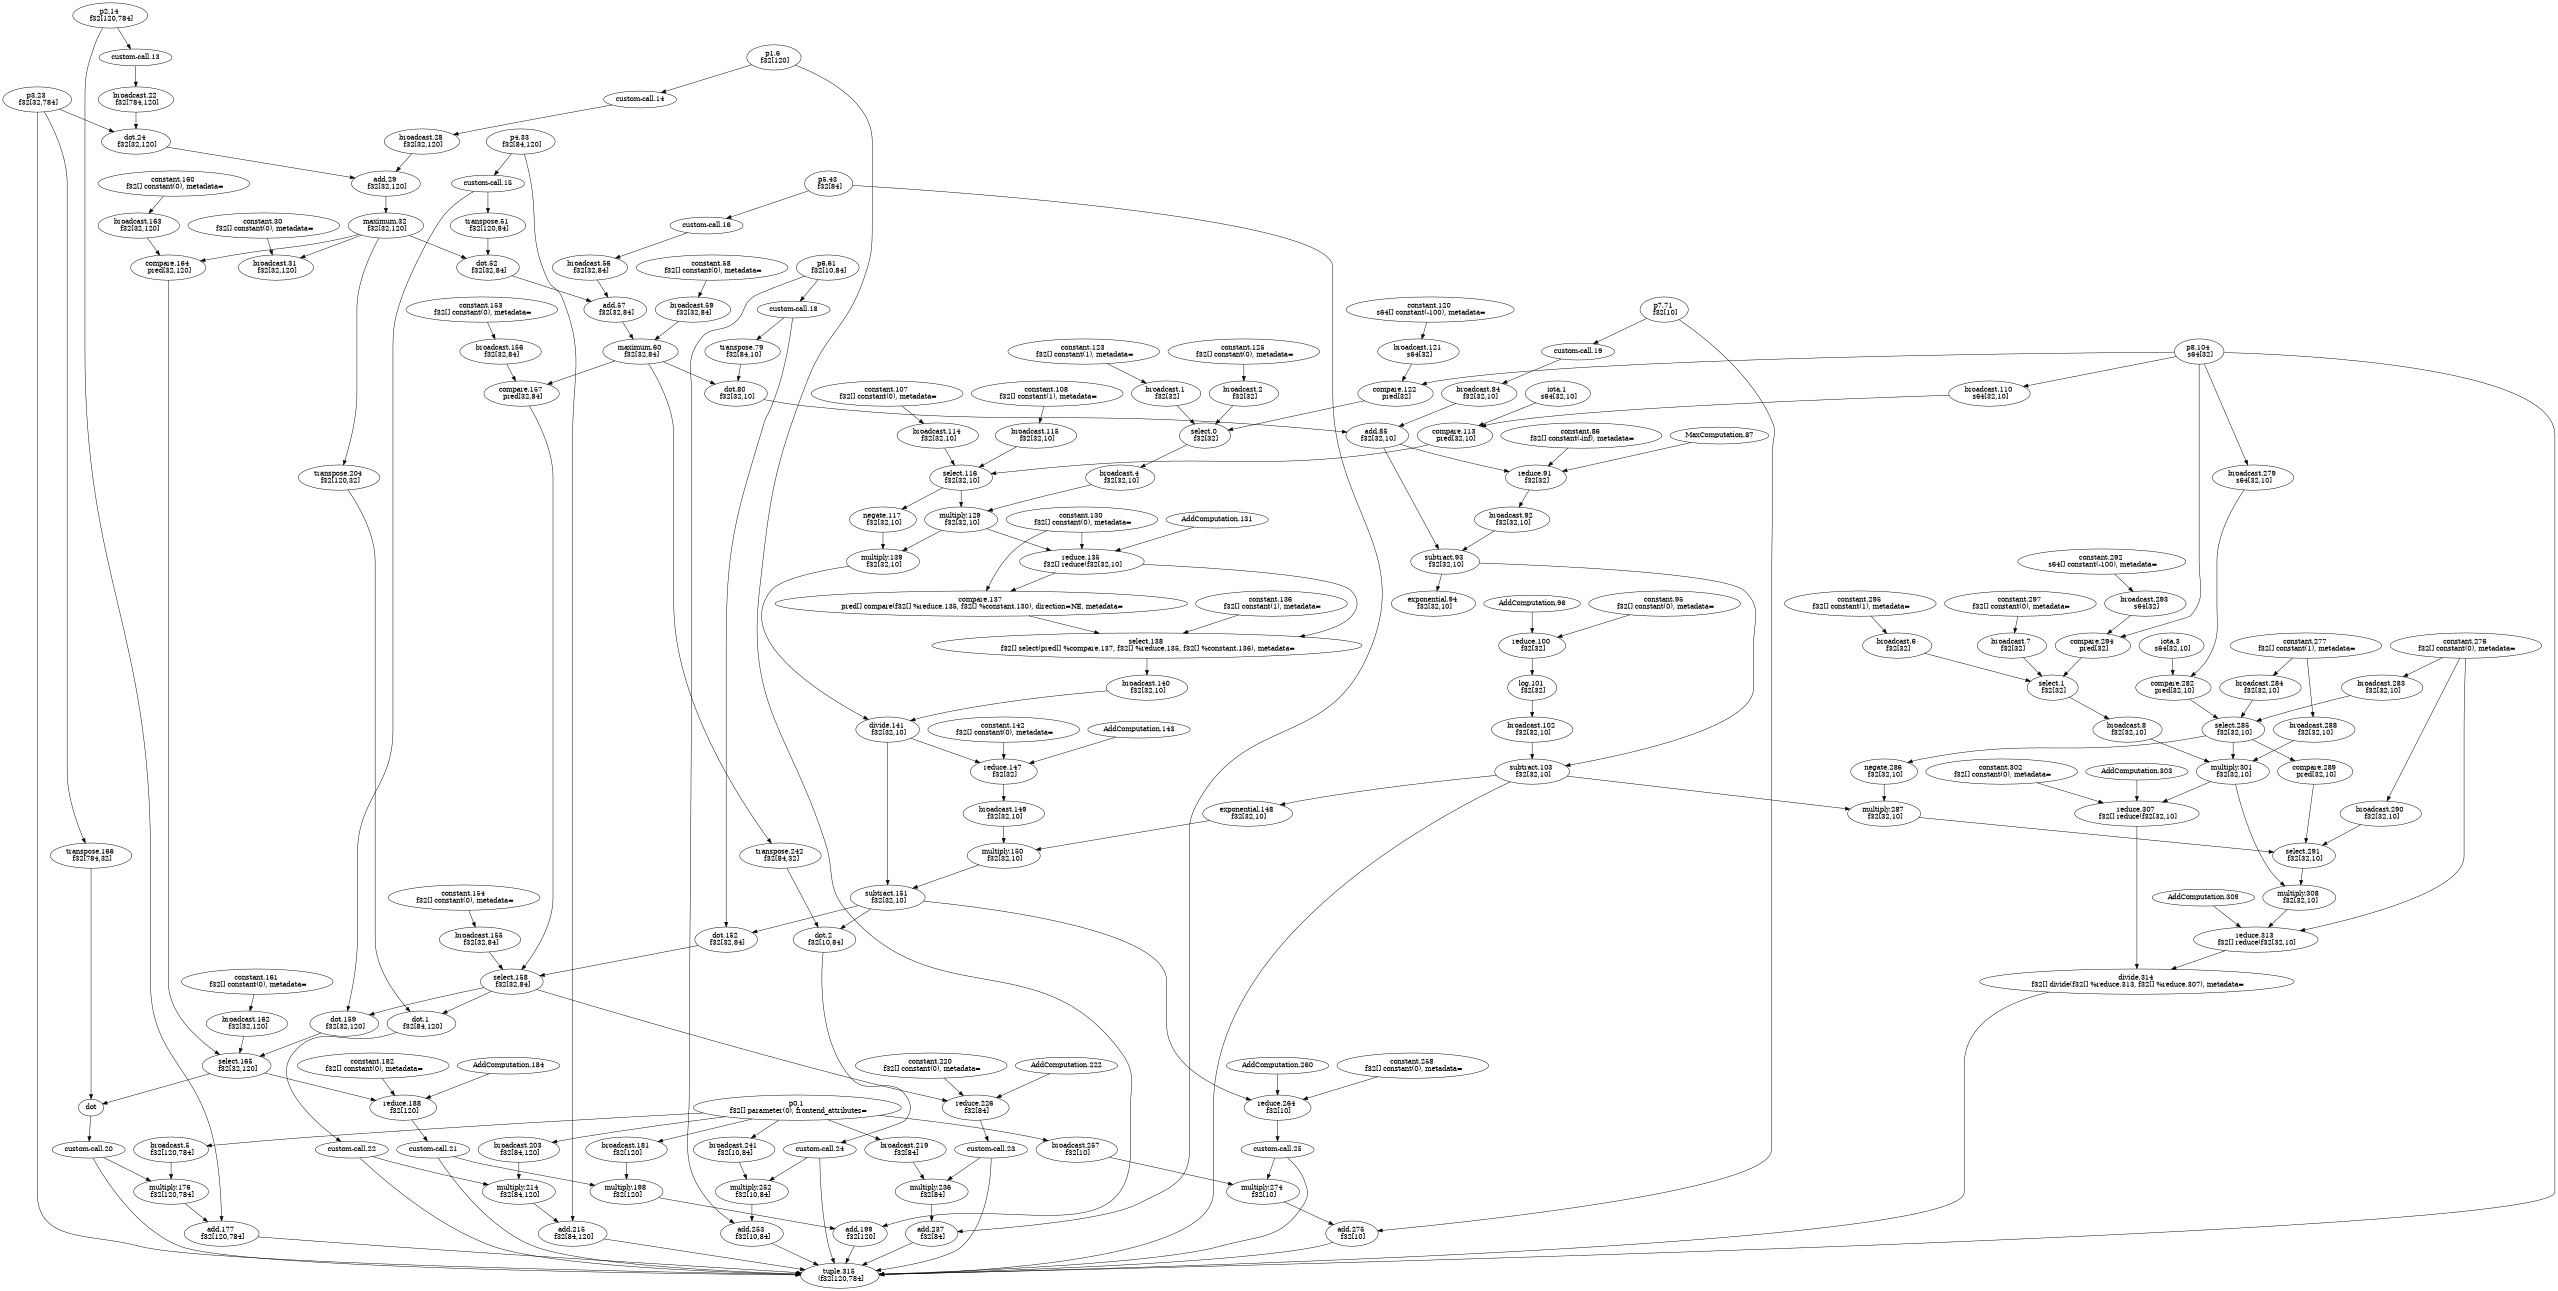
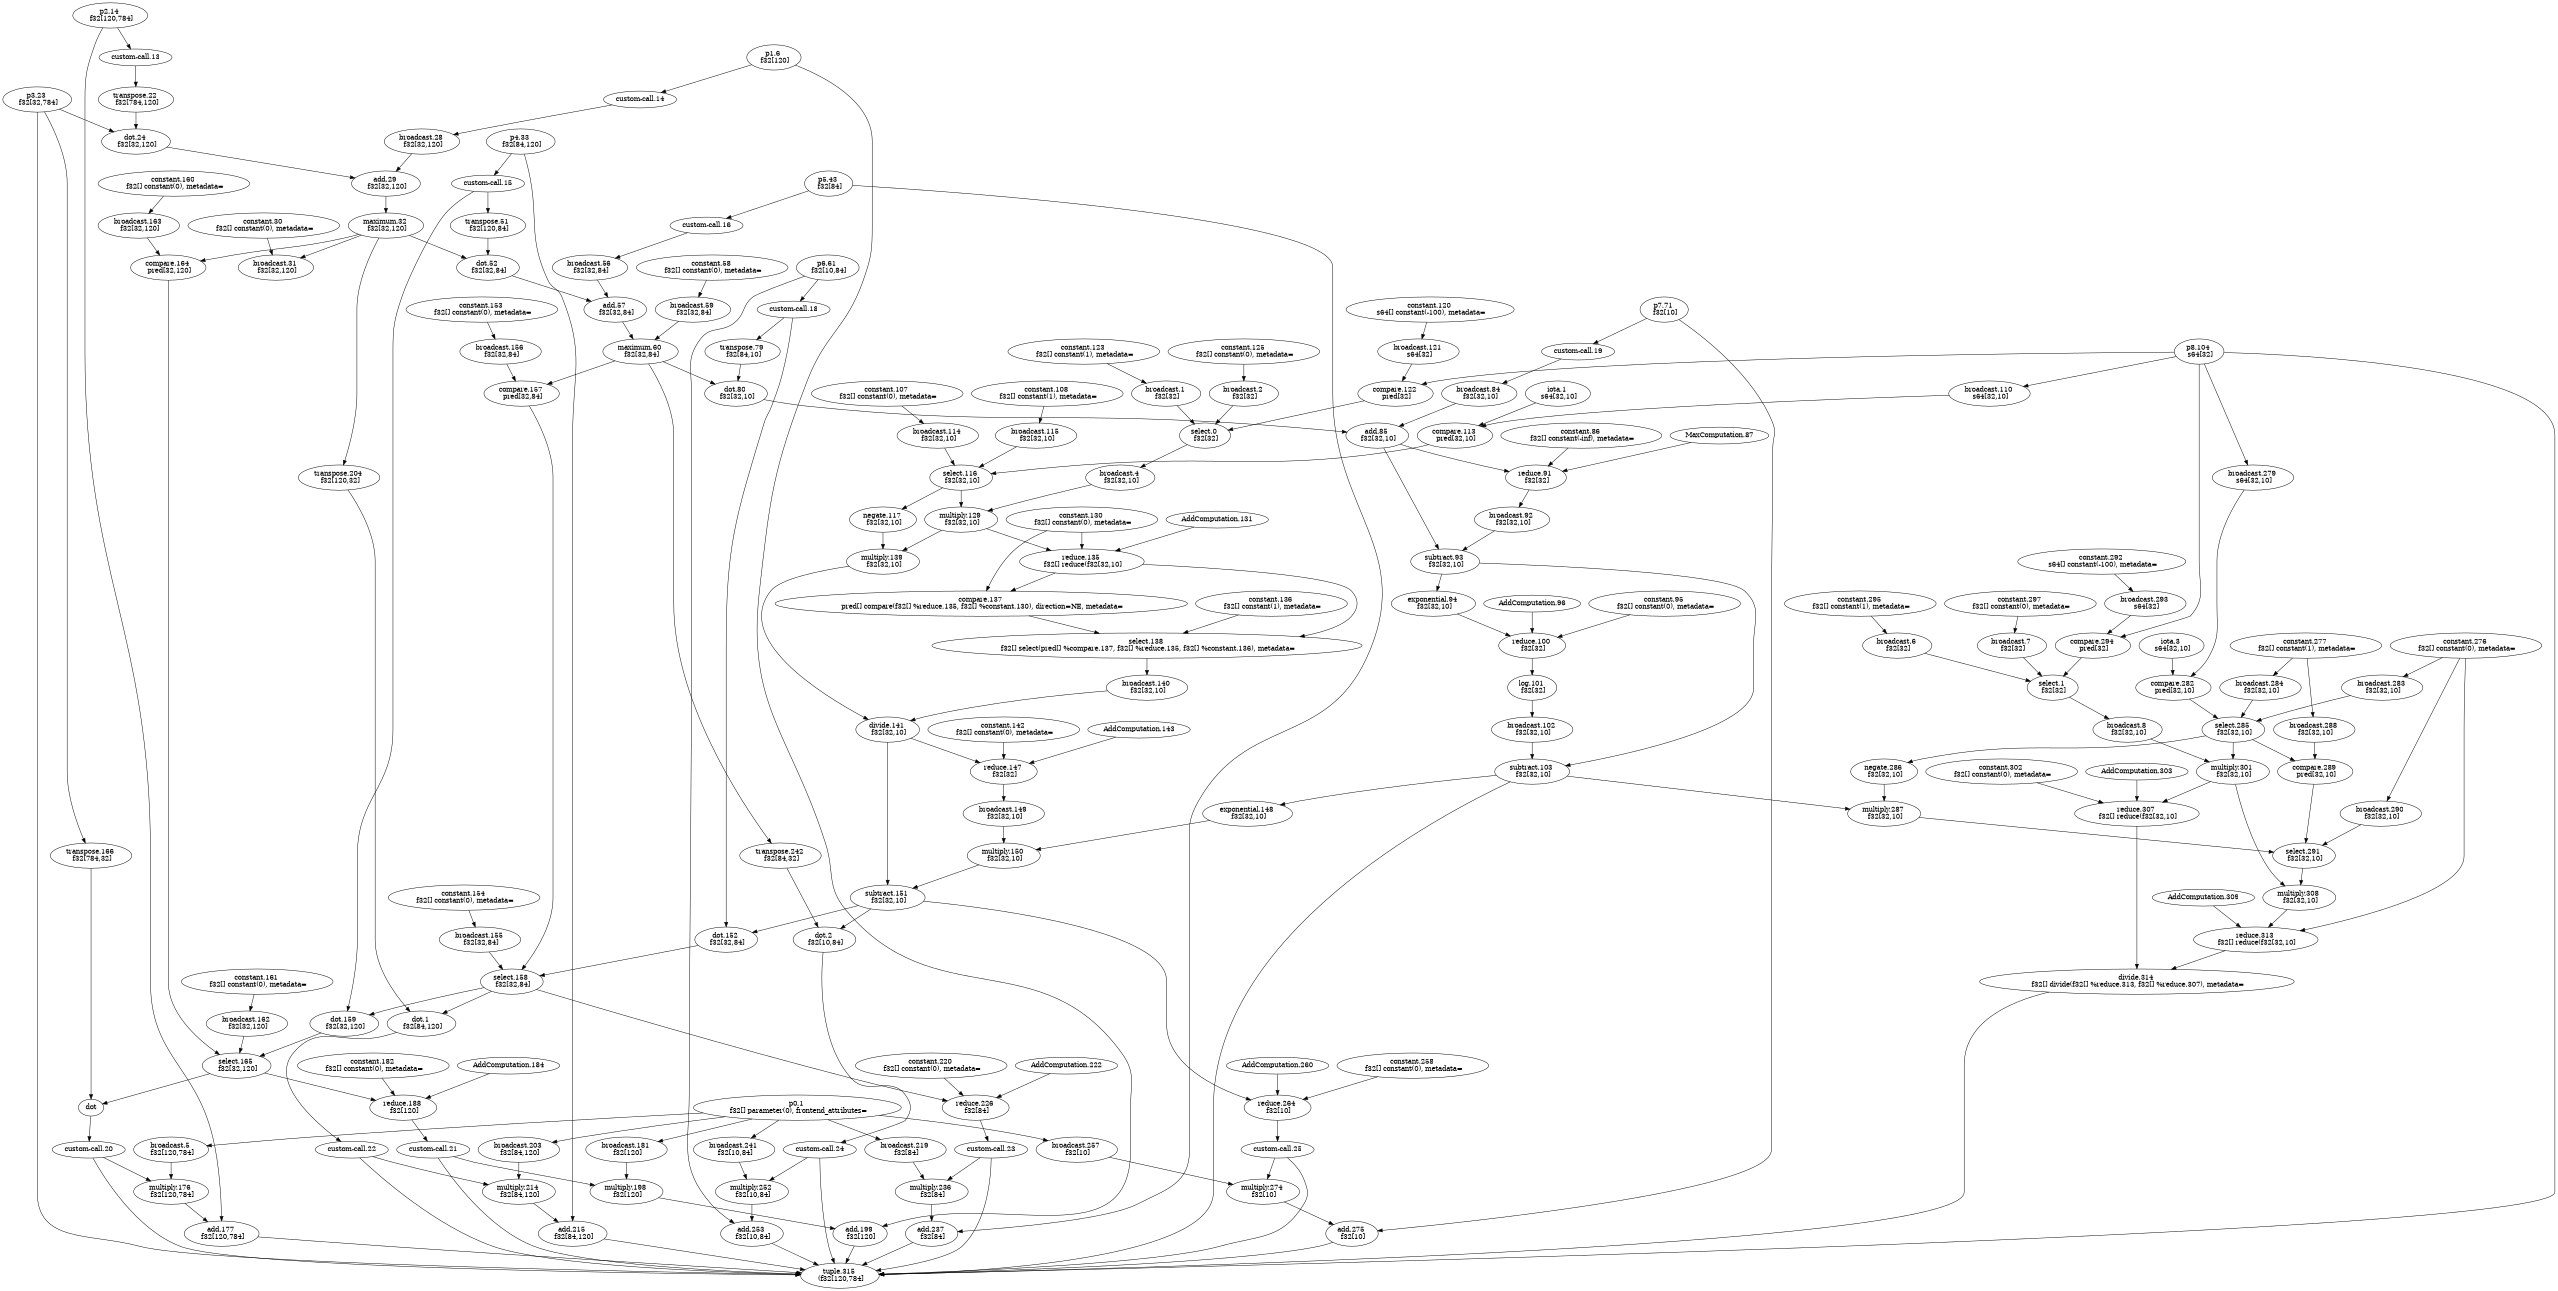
(136, 100) -> (136, 100)
none -> (1482, 624)
(2277, 749) -> (2315, 748)
